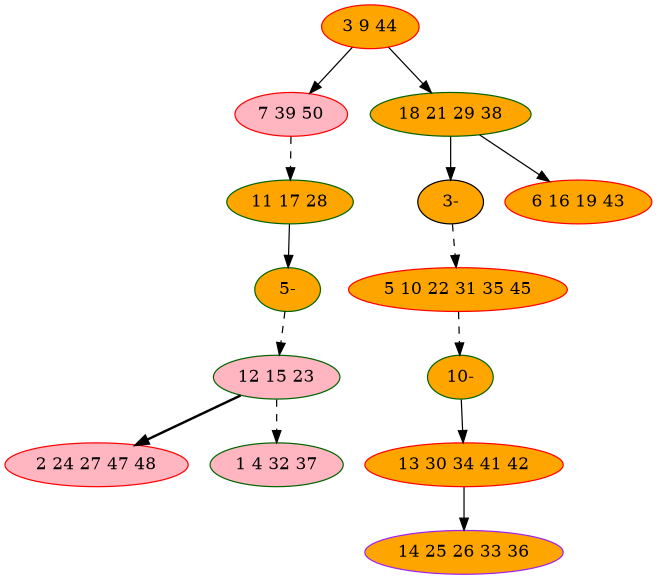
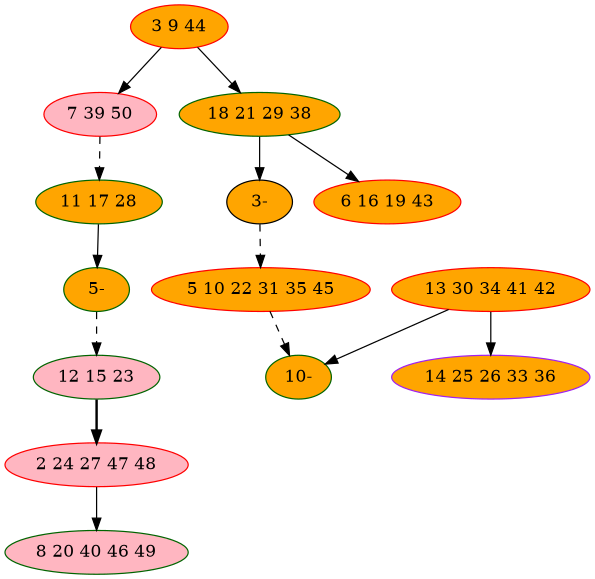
(462, 415) -> (393, 334)
(277, 465) -> none
none -> (97, 552)
